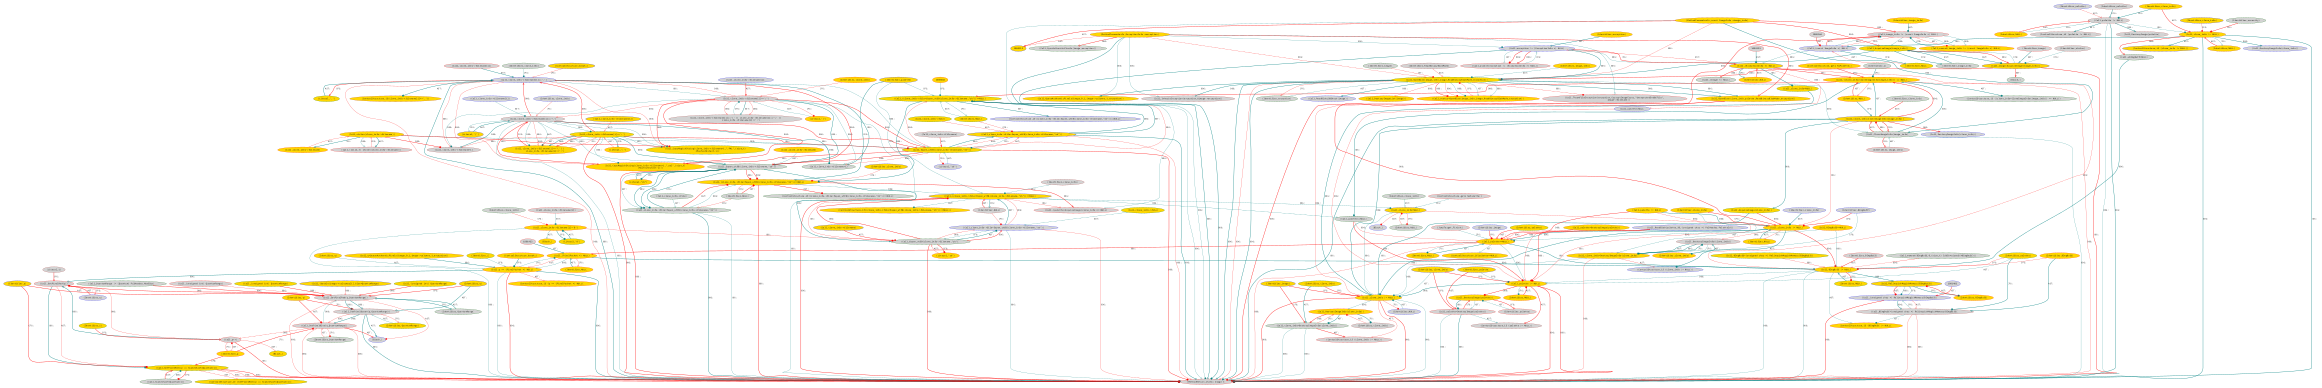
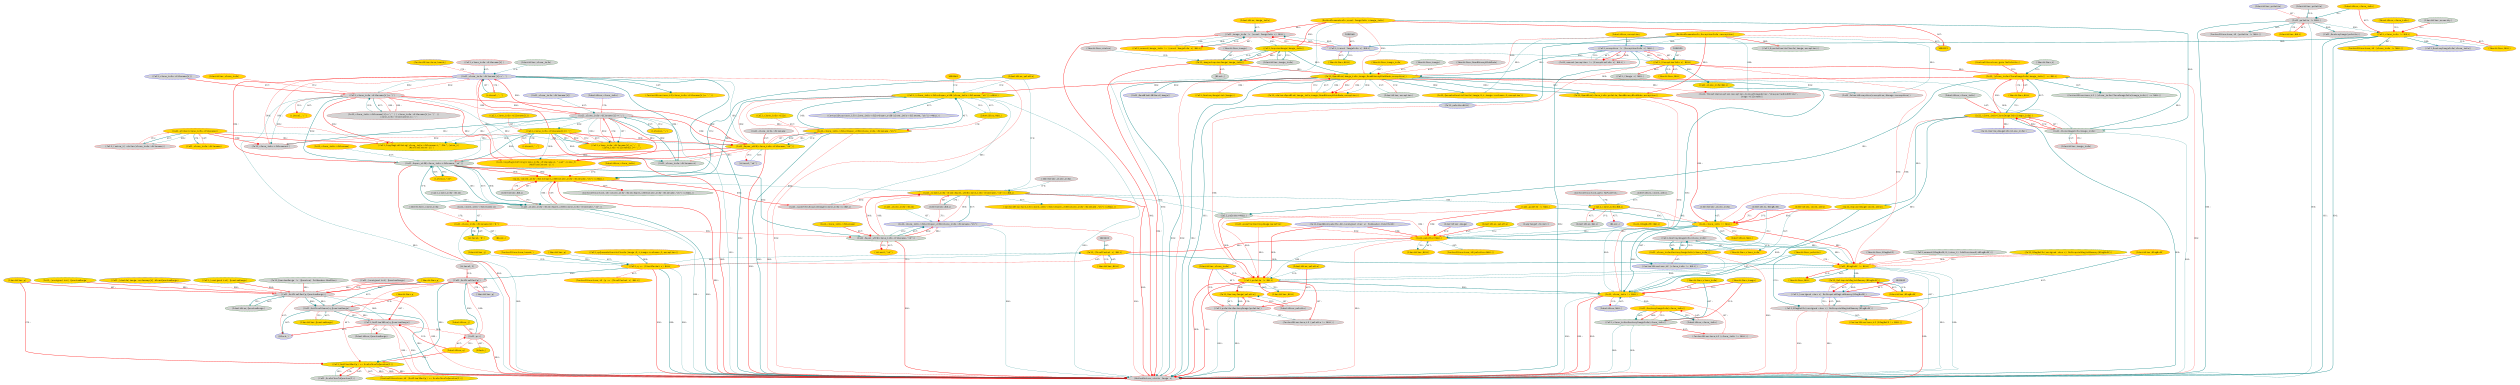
(2134, 57) -> none
(1911, 292) -> (1831, 286)
